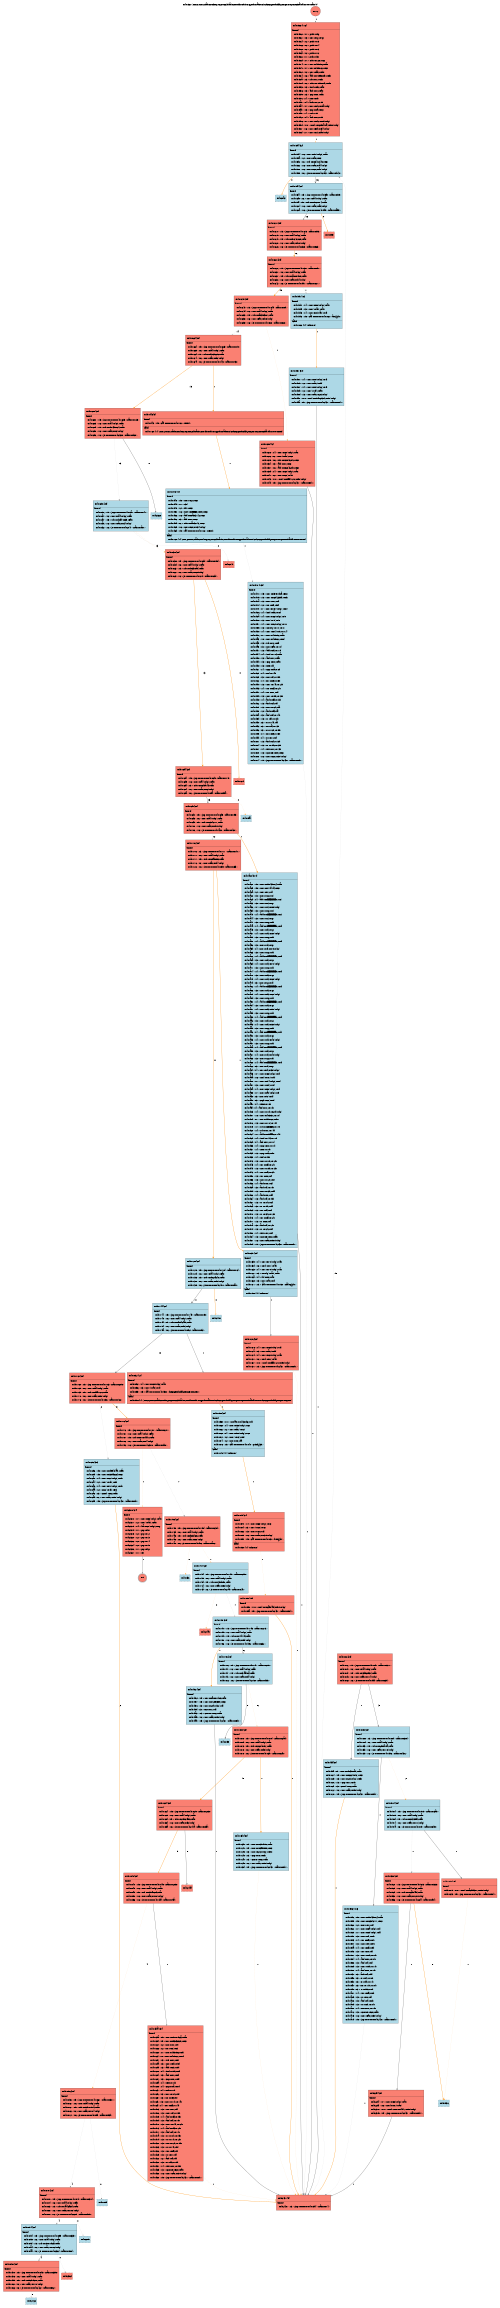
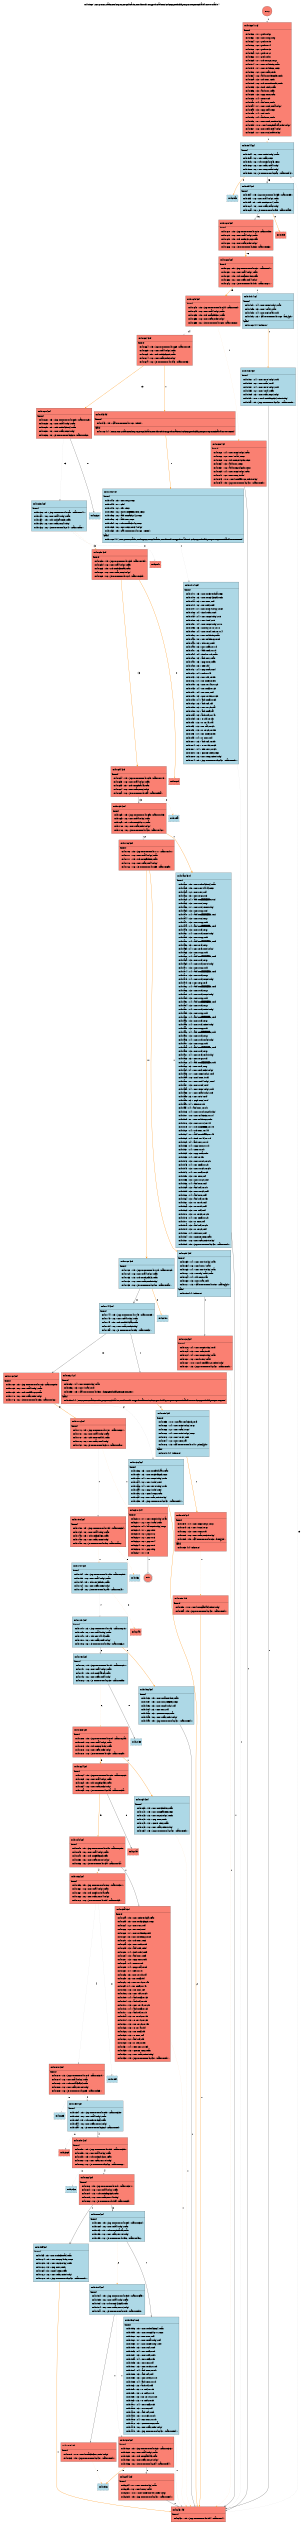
none -> (103, 2171)
